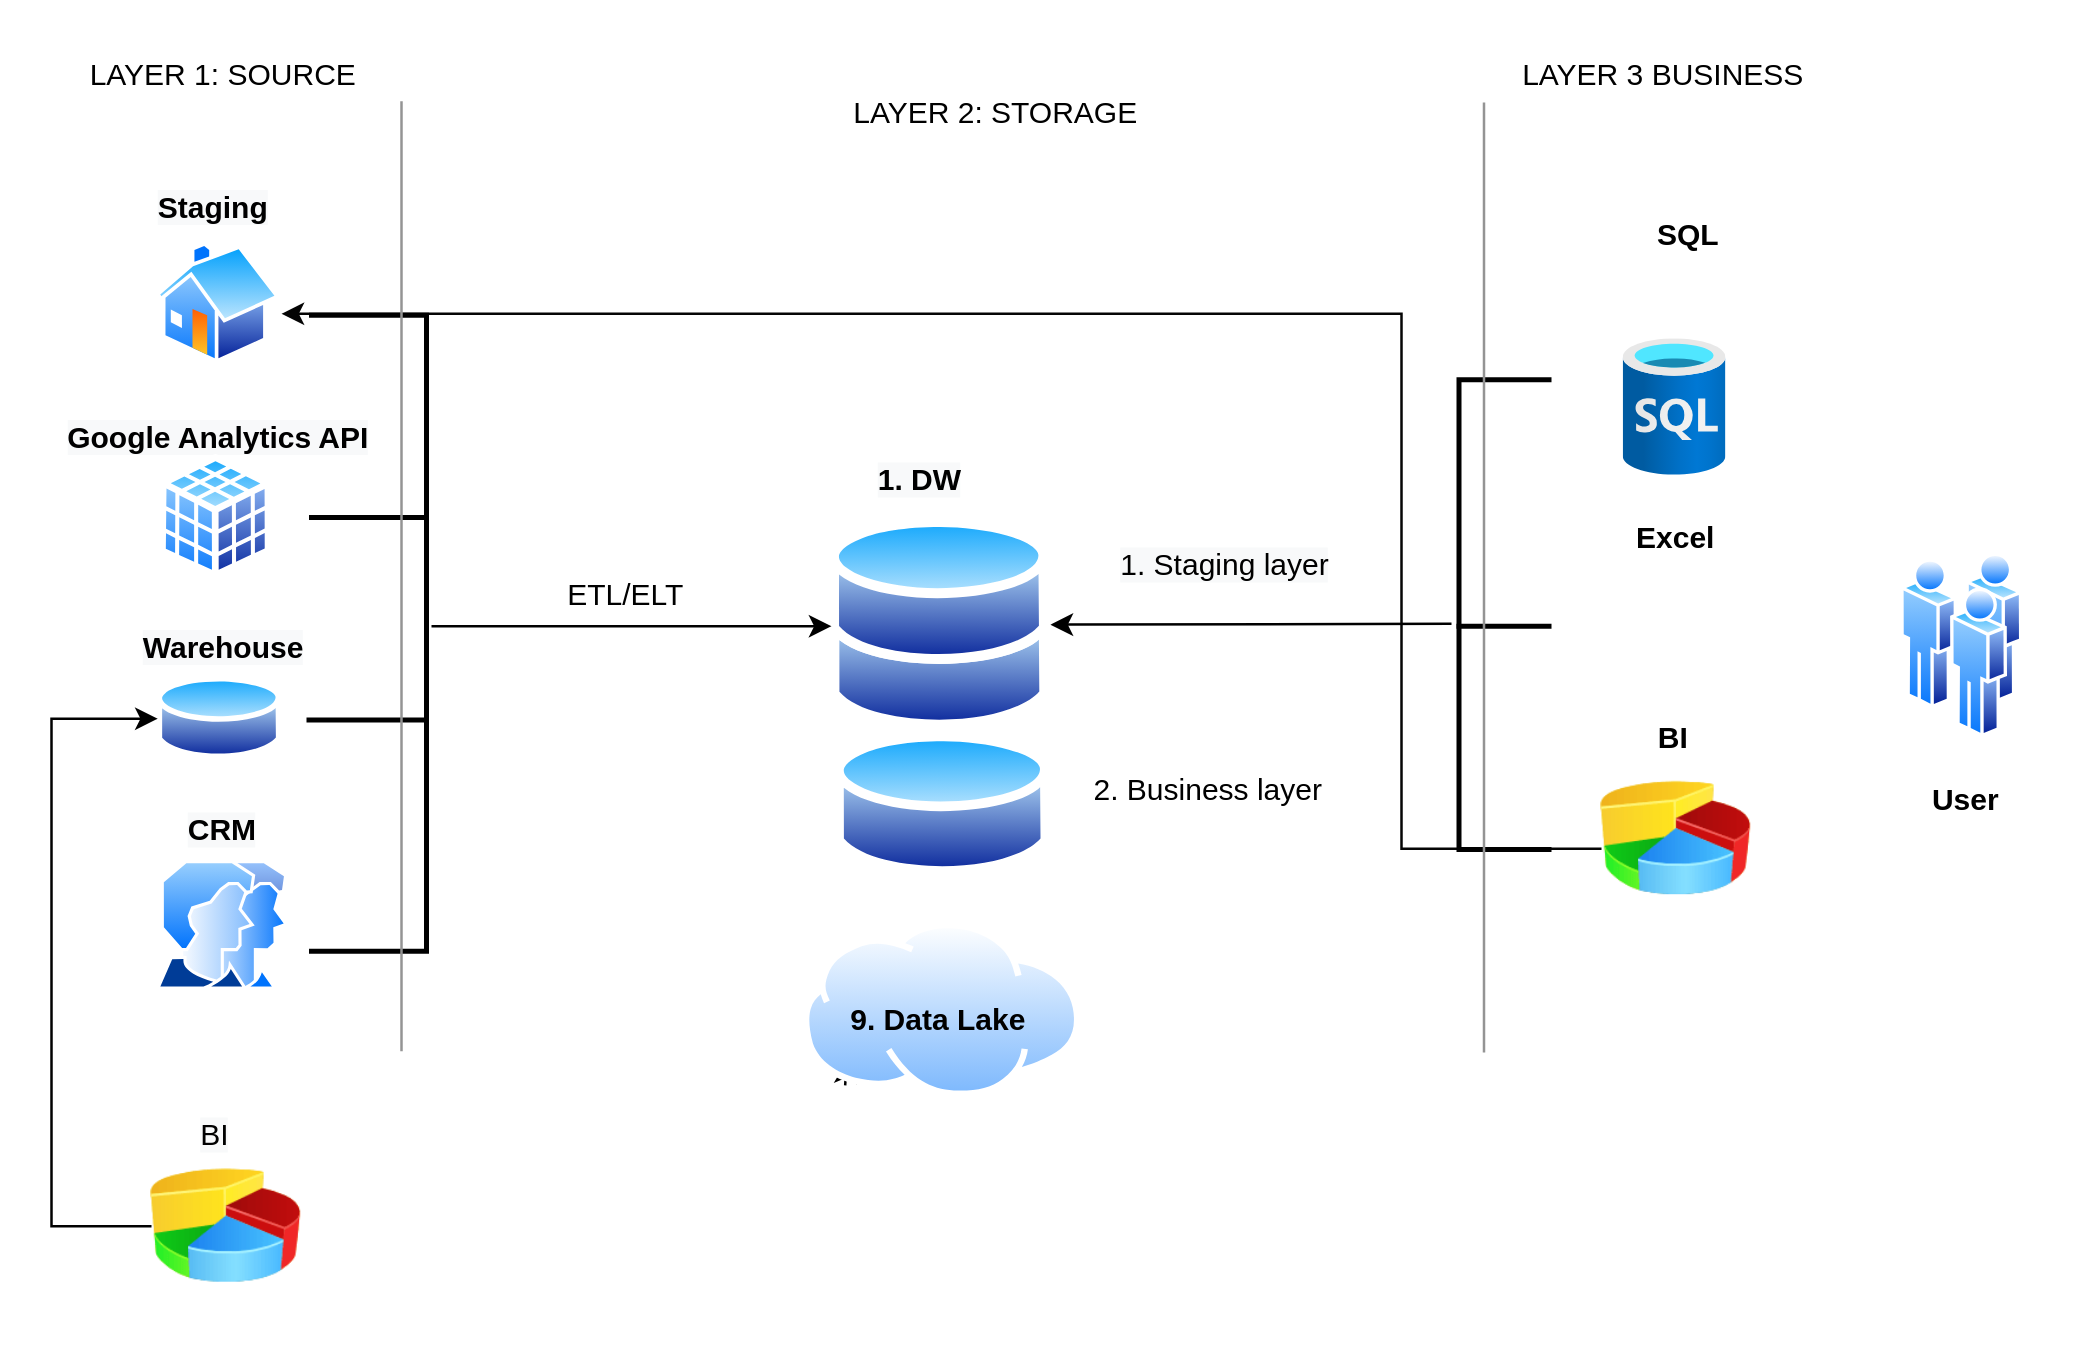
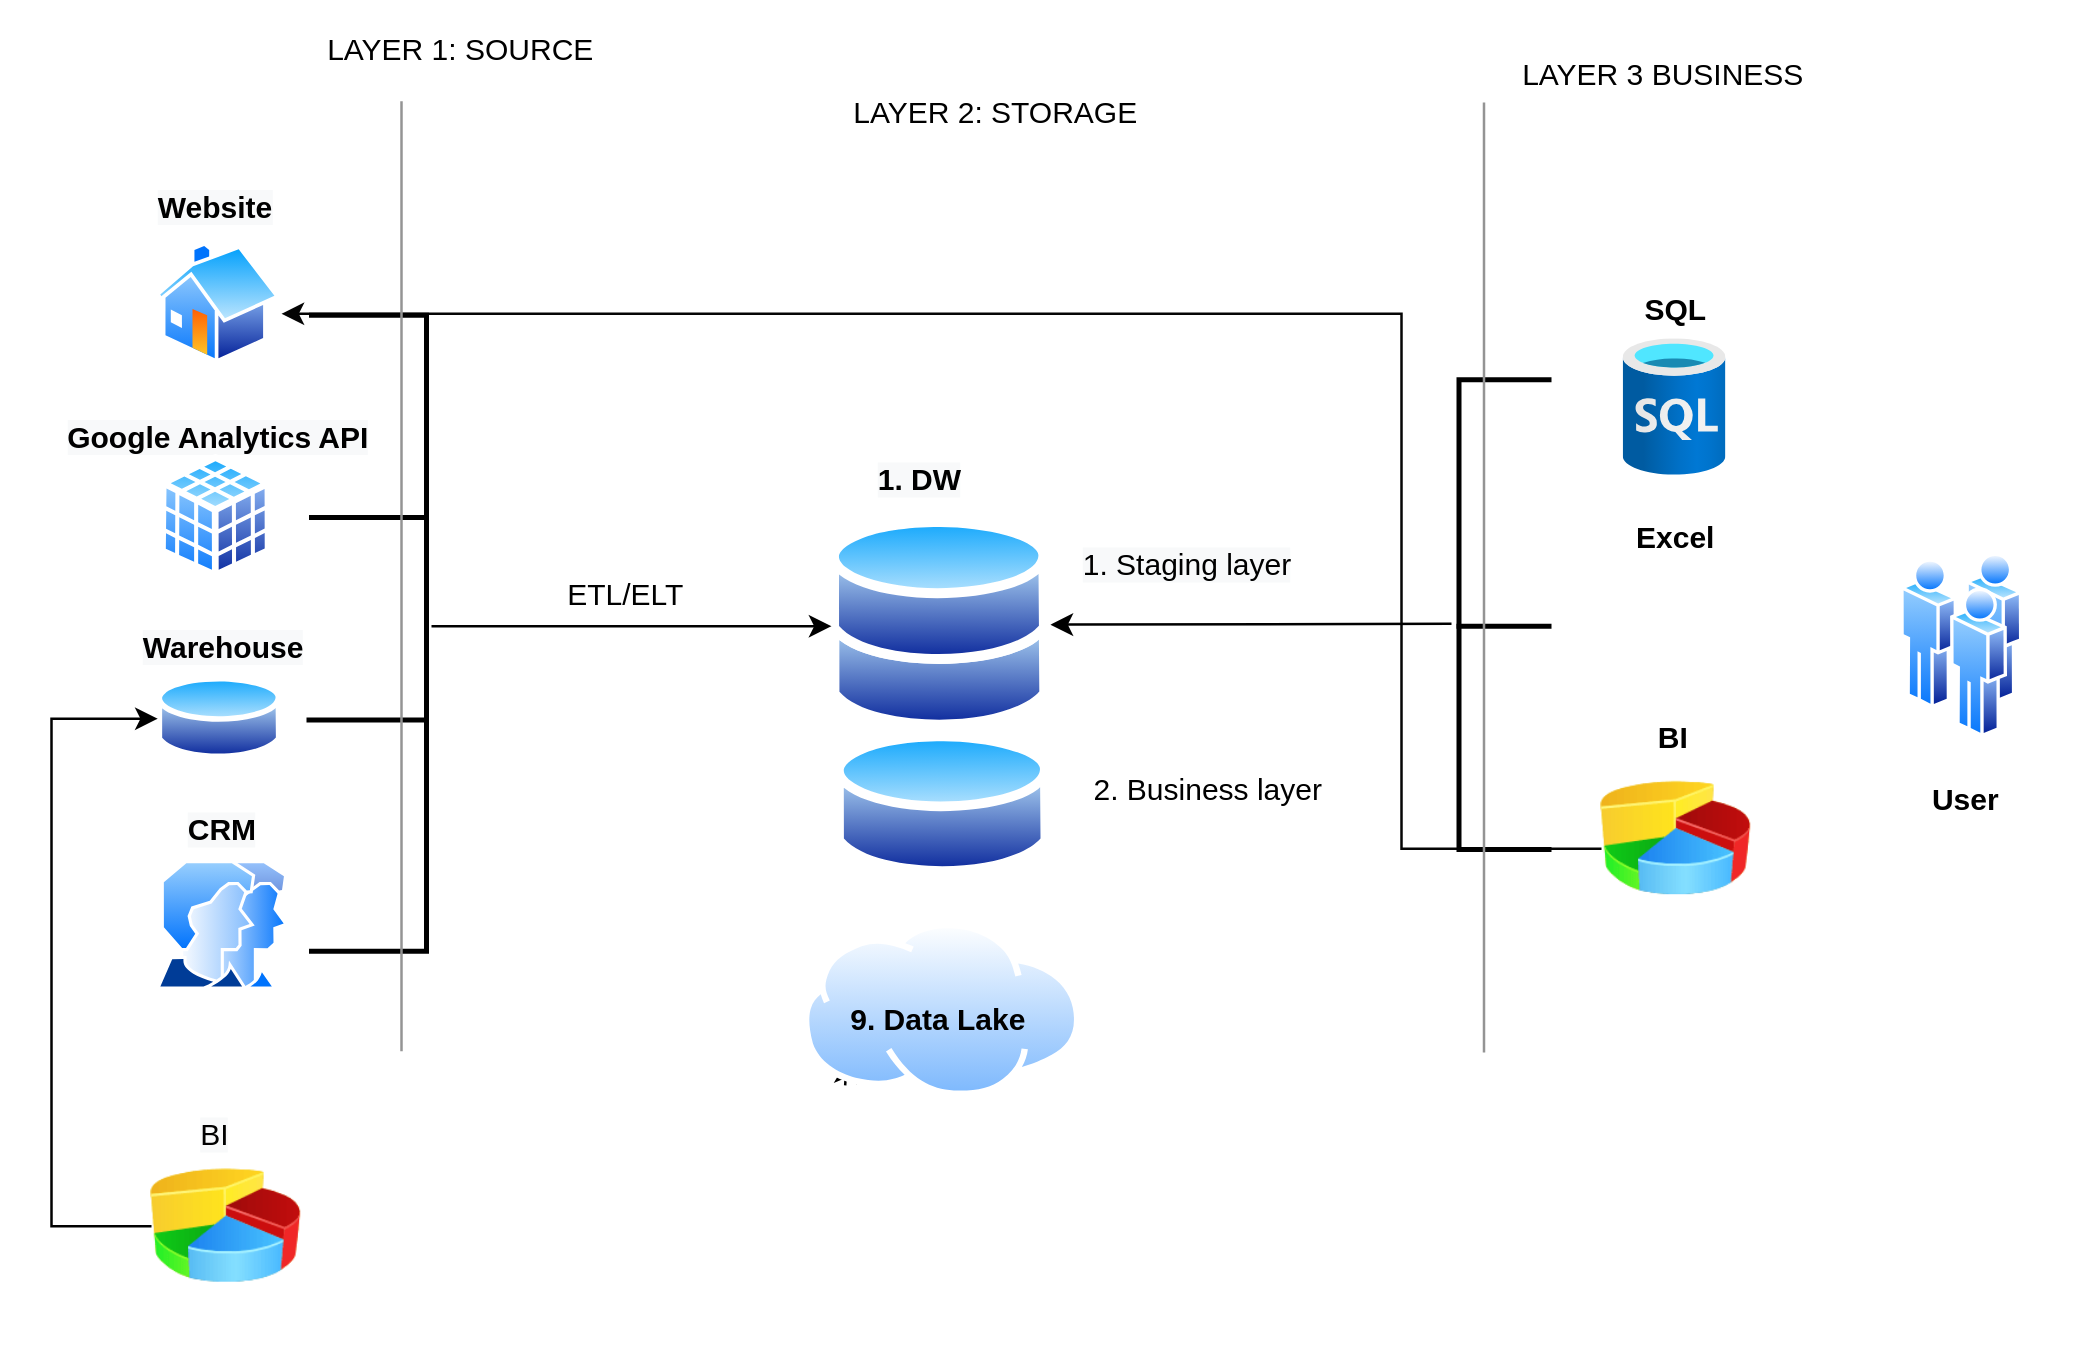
(224, 76) -> (461, 51)
(214, 209) -> (214, 209)
(1689, 235) -> (1676, 310)
(1254, 580) -> (1217, 580)
